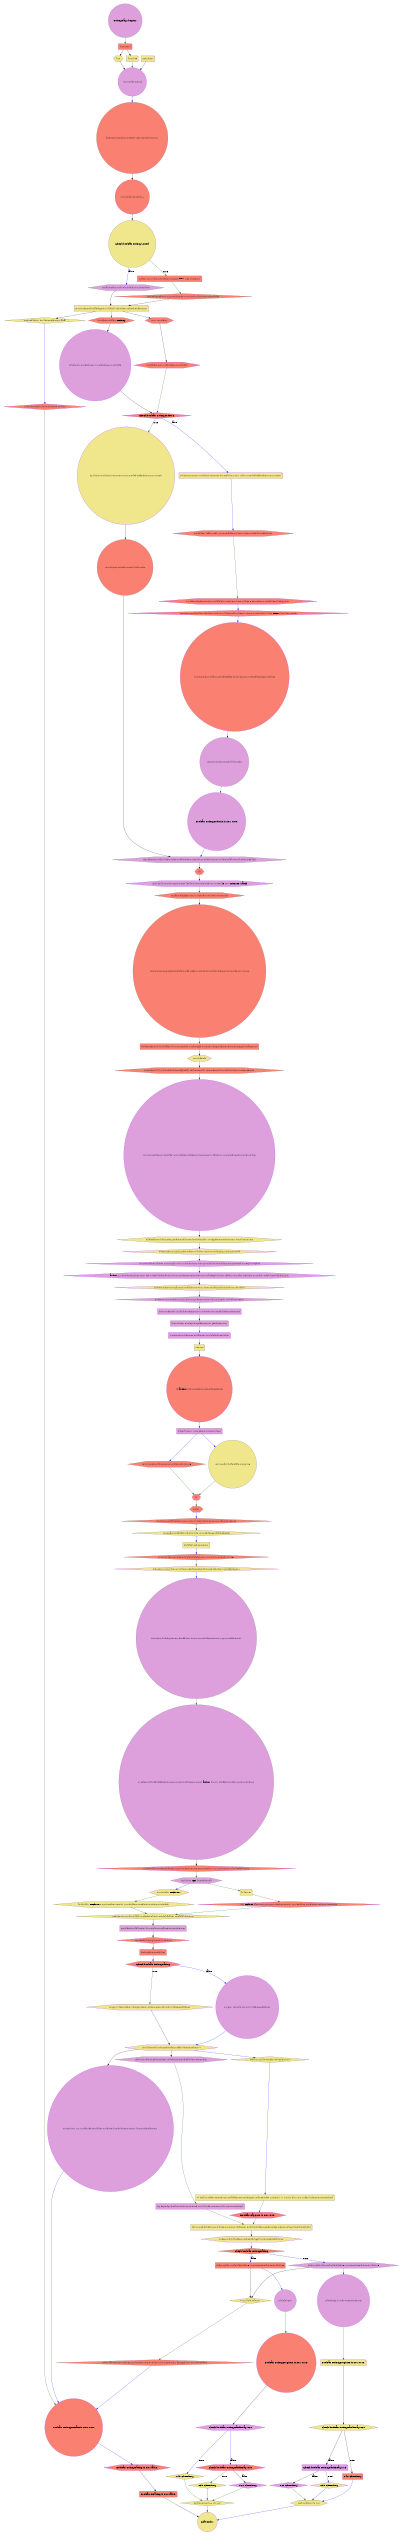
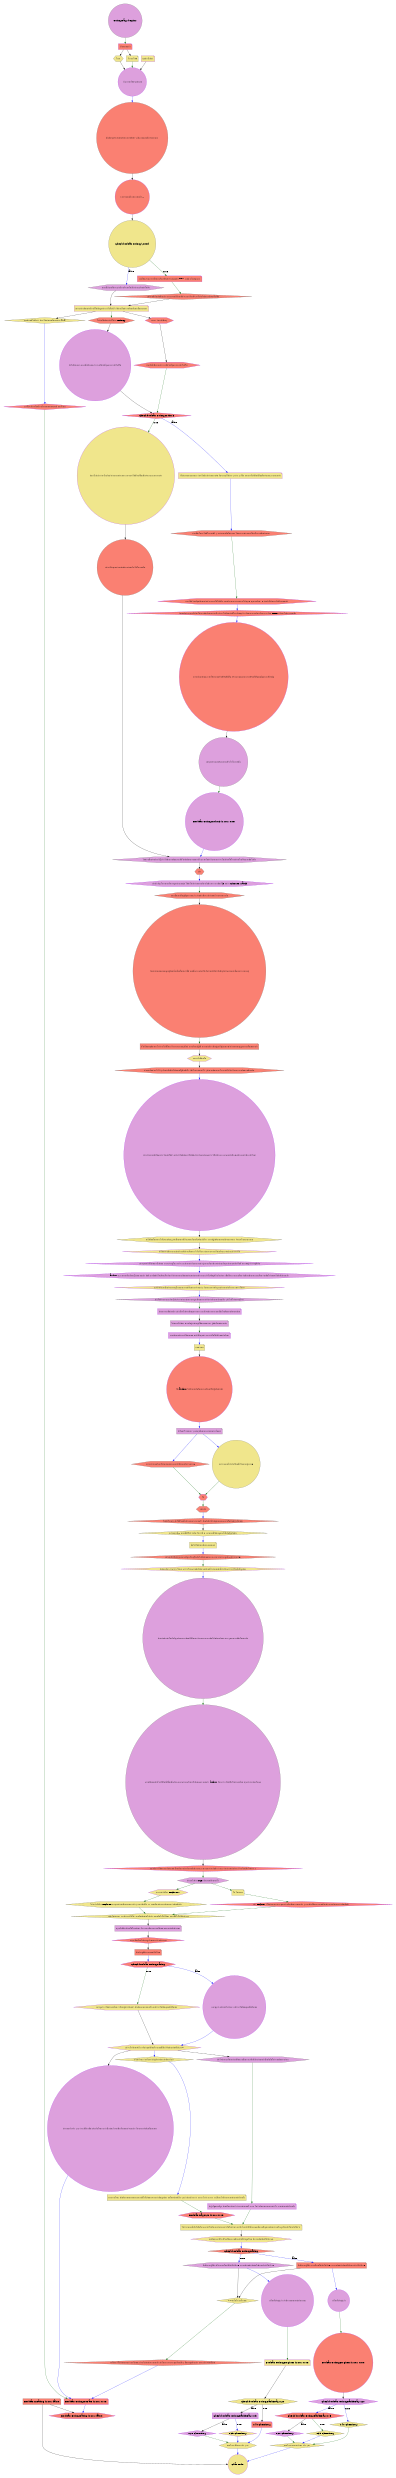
(184, 1886) -> (186, 1886)
(74, 2428) -> (86, 2401)
(147, 2480) -> (61, 2408)
